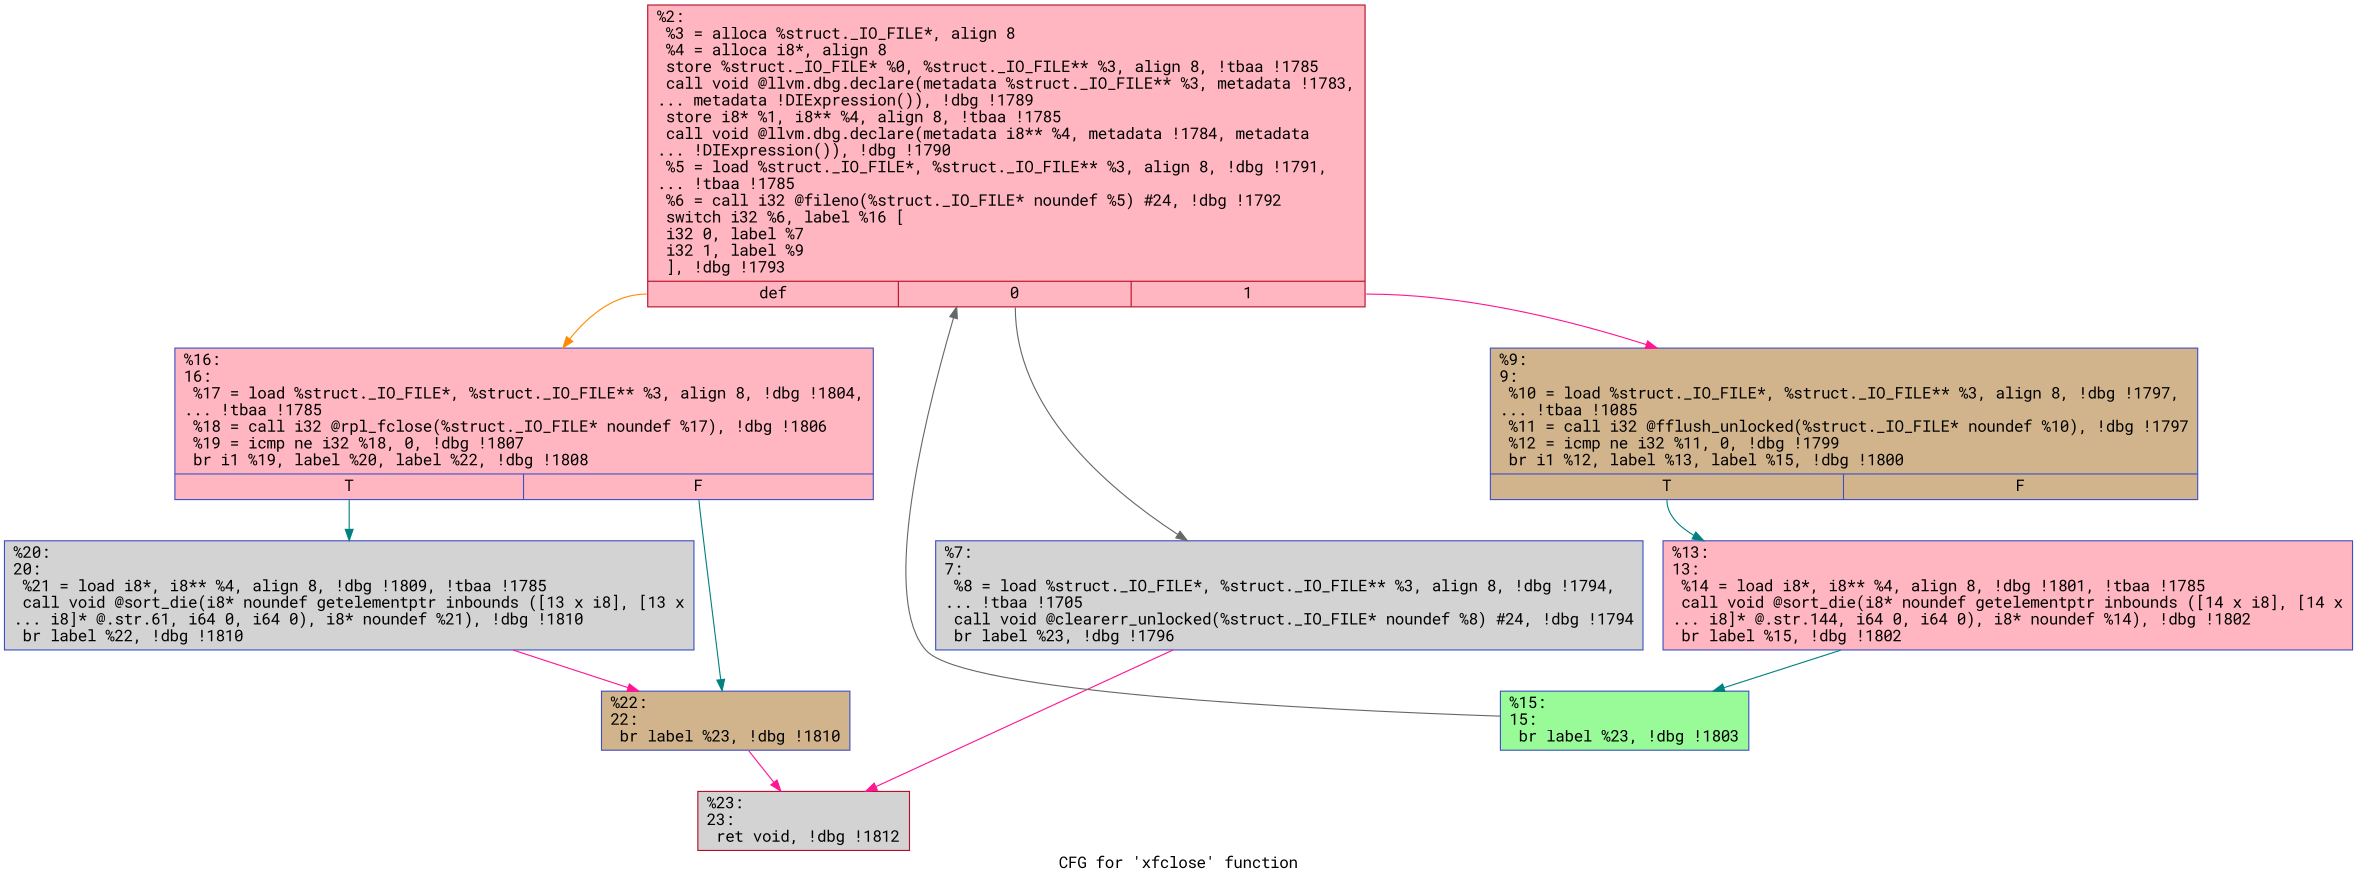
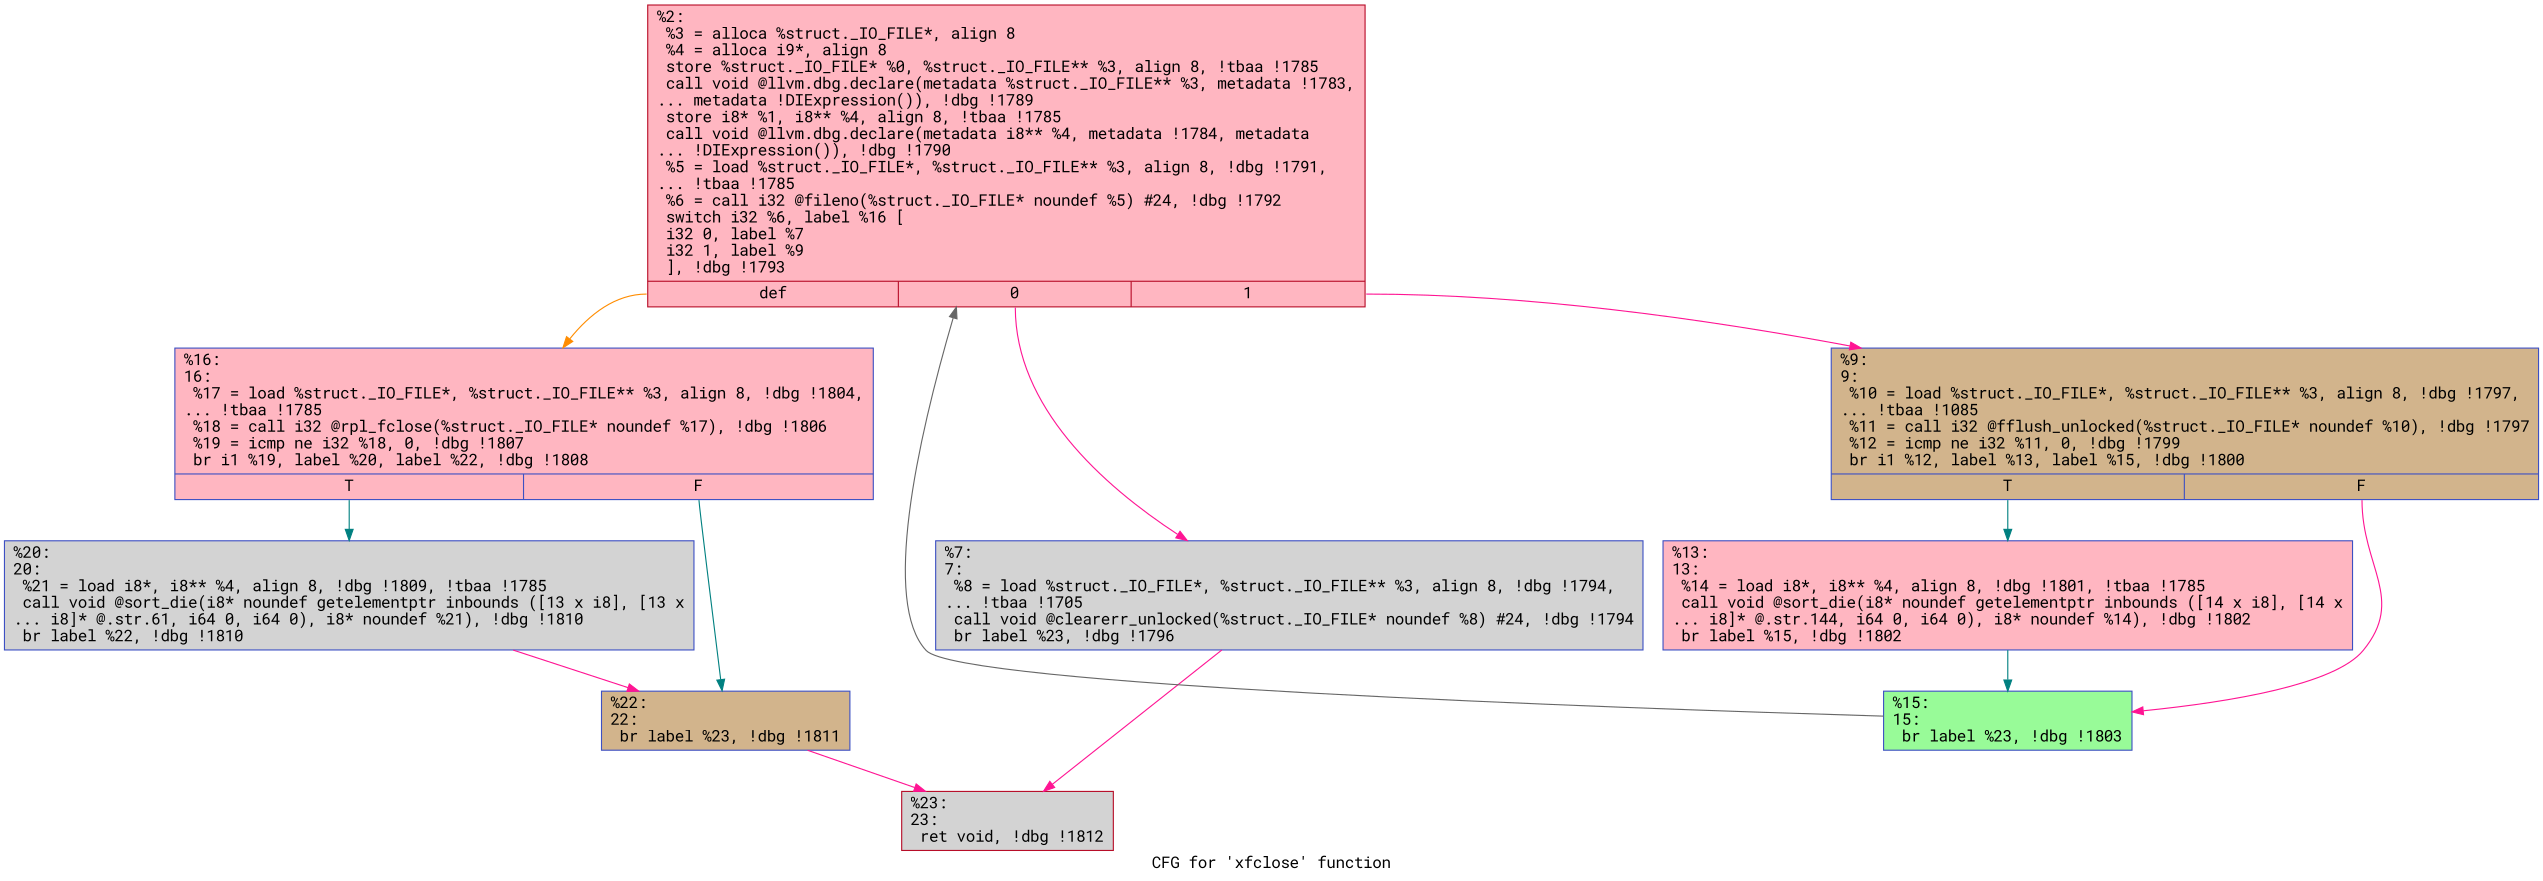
(772, 51) -> (772, 51)
(1068, 440) -> (1068, 440)
none -> (2333, 671)
(726, 737) -> (726, 737)
